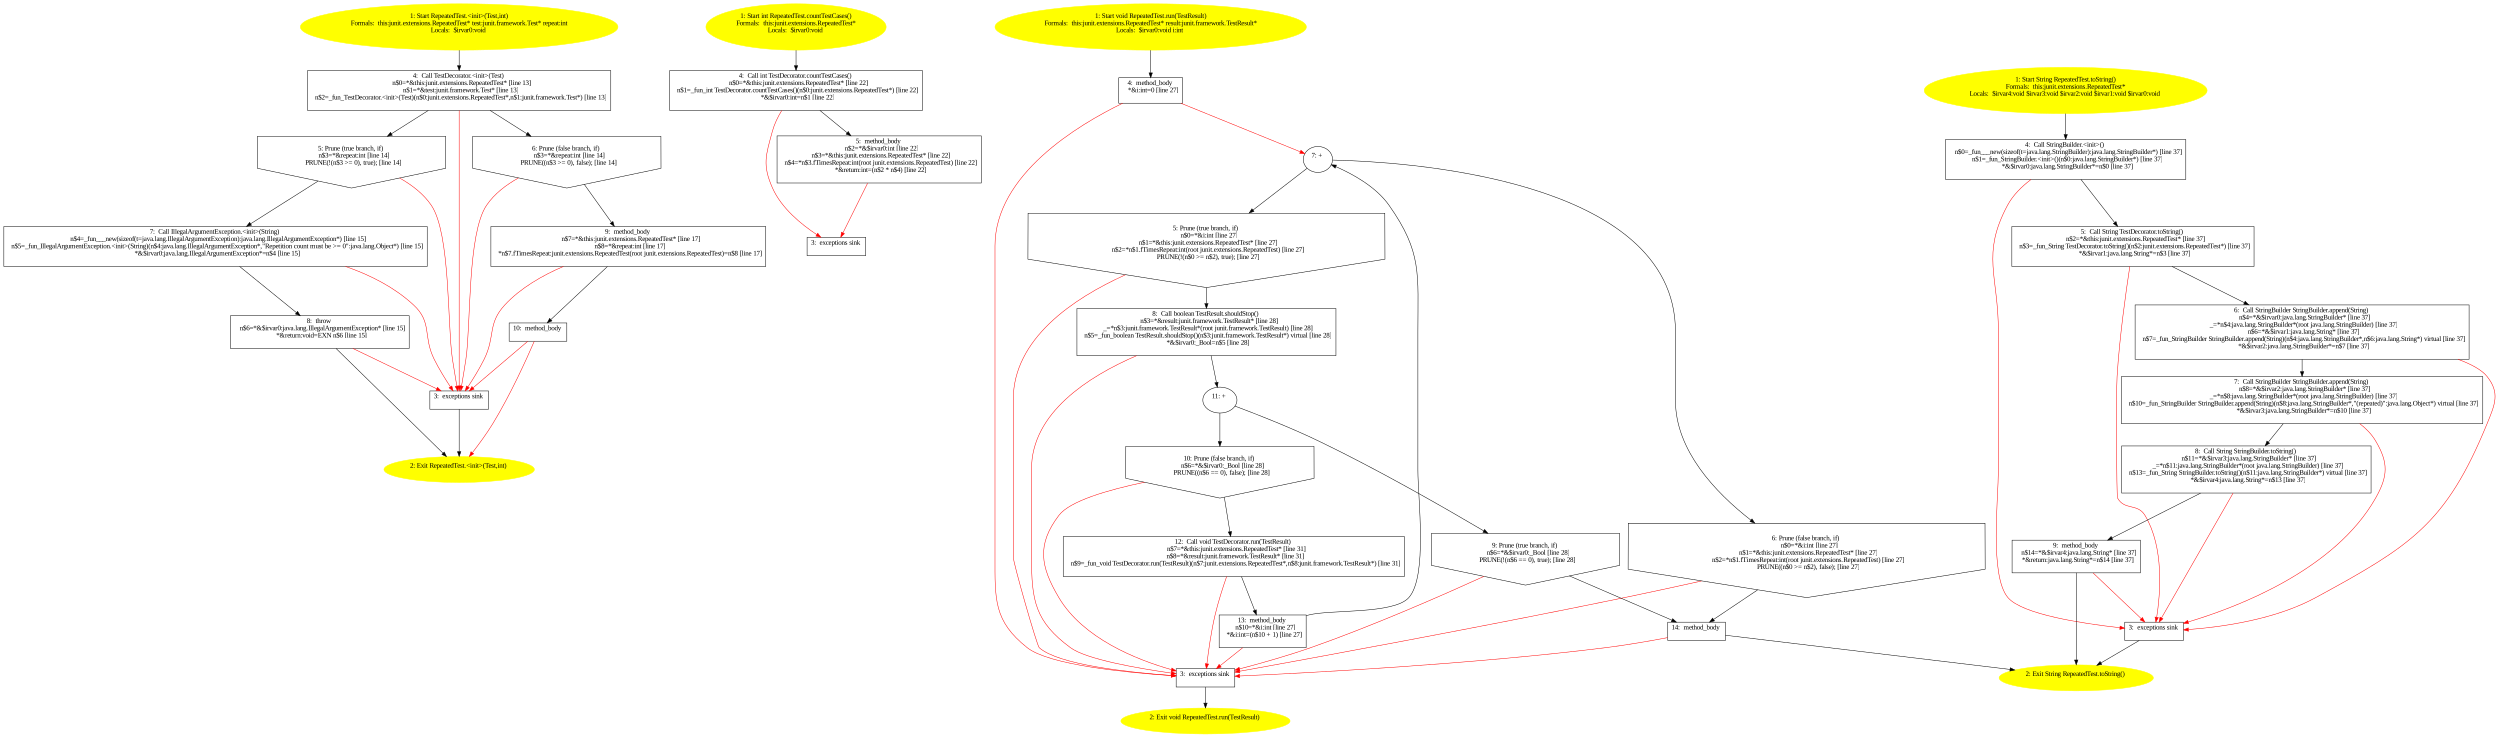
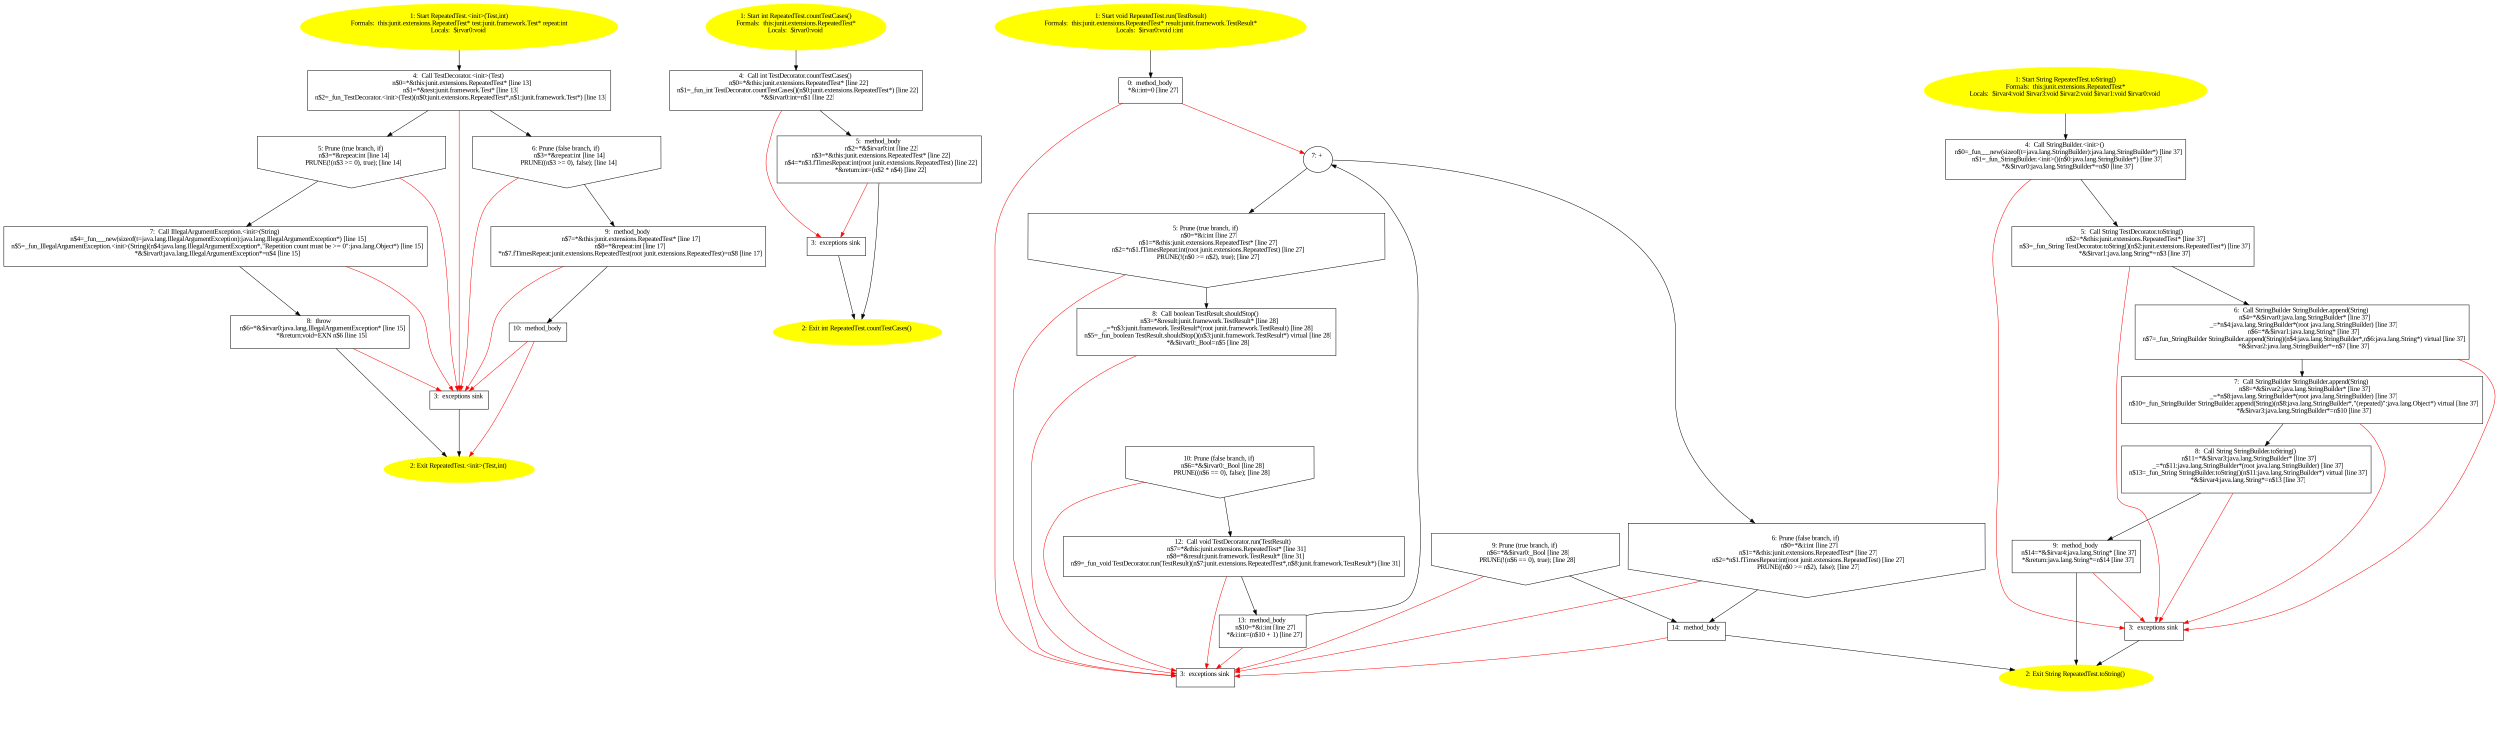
(1151, 90) -> (1151, 90)
none -> (858, 332)
(1220, 400) -> none
(1205, 721) -> none
